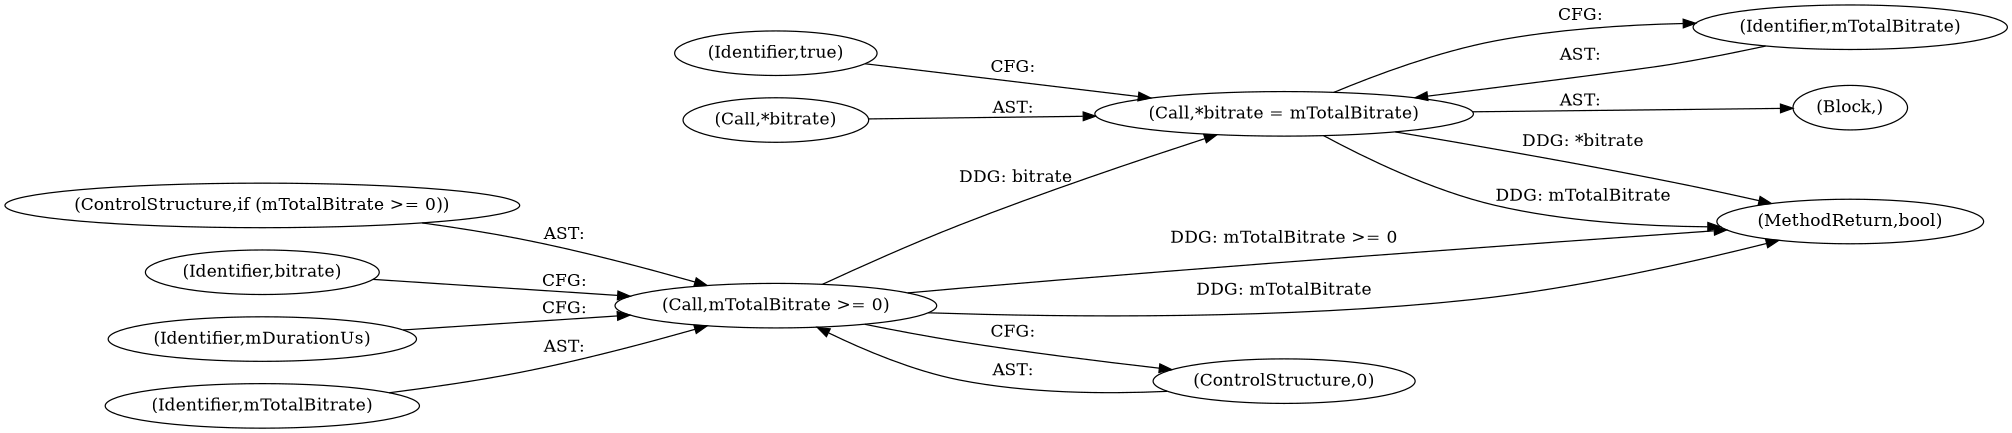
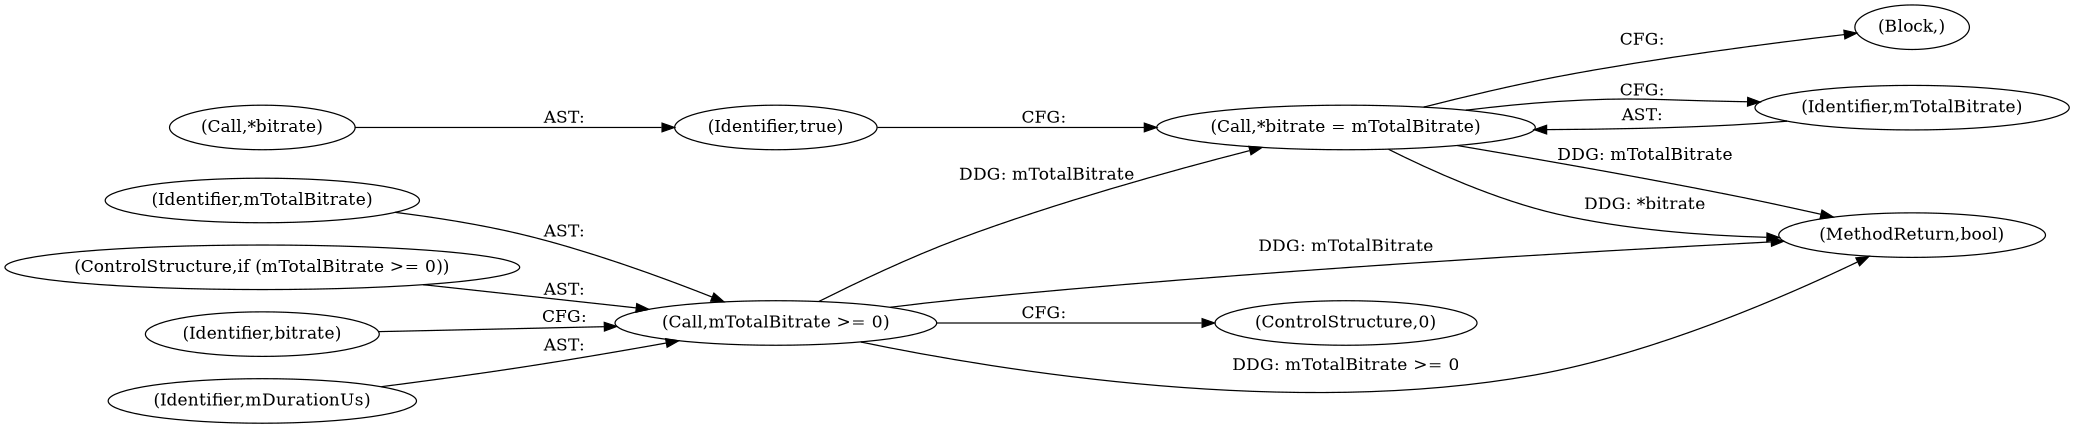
(1583, 101) -> (1645, 40)
(976, 118) -> (508, 127)
(1016, 178) -> (1047, 175)
(567, 309) -> (567, 346)
(994, 386) -> none
